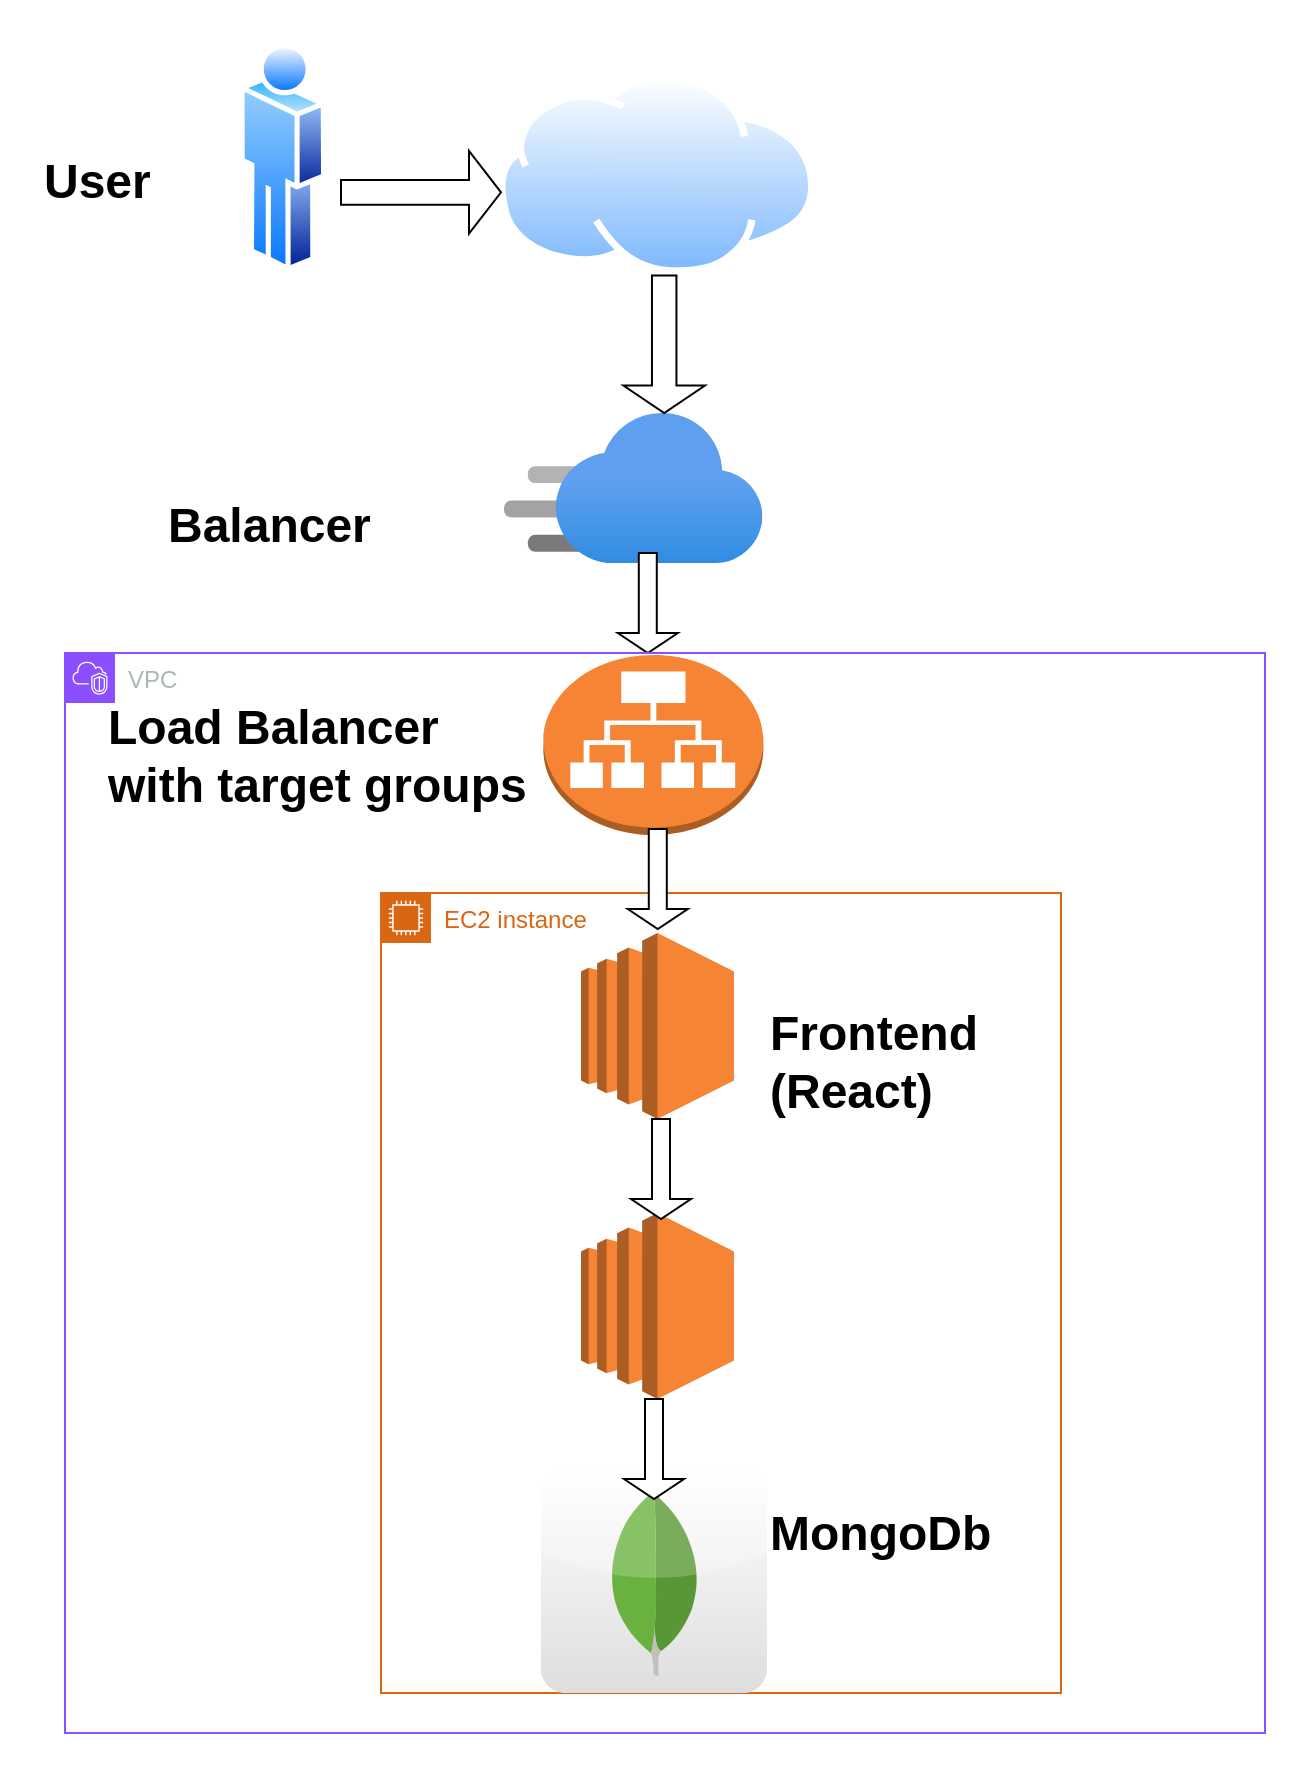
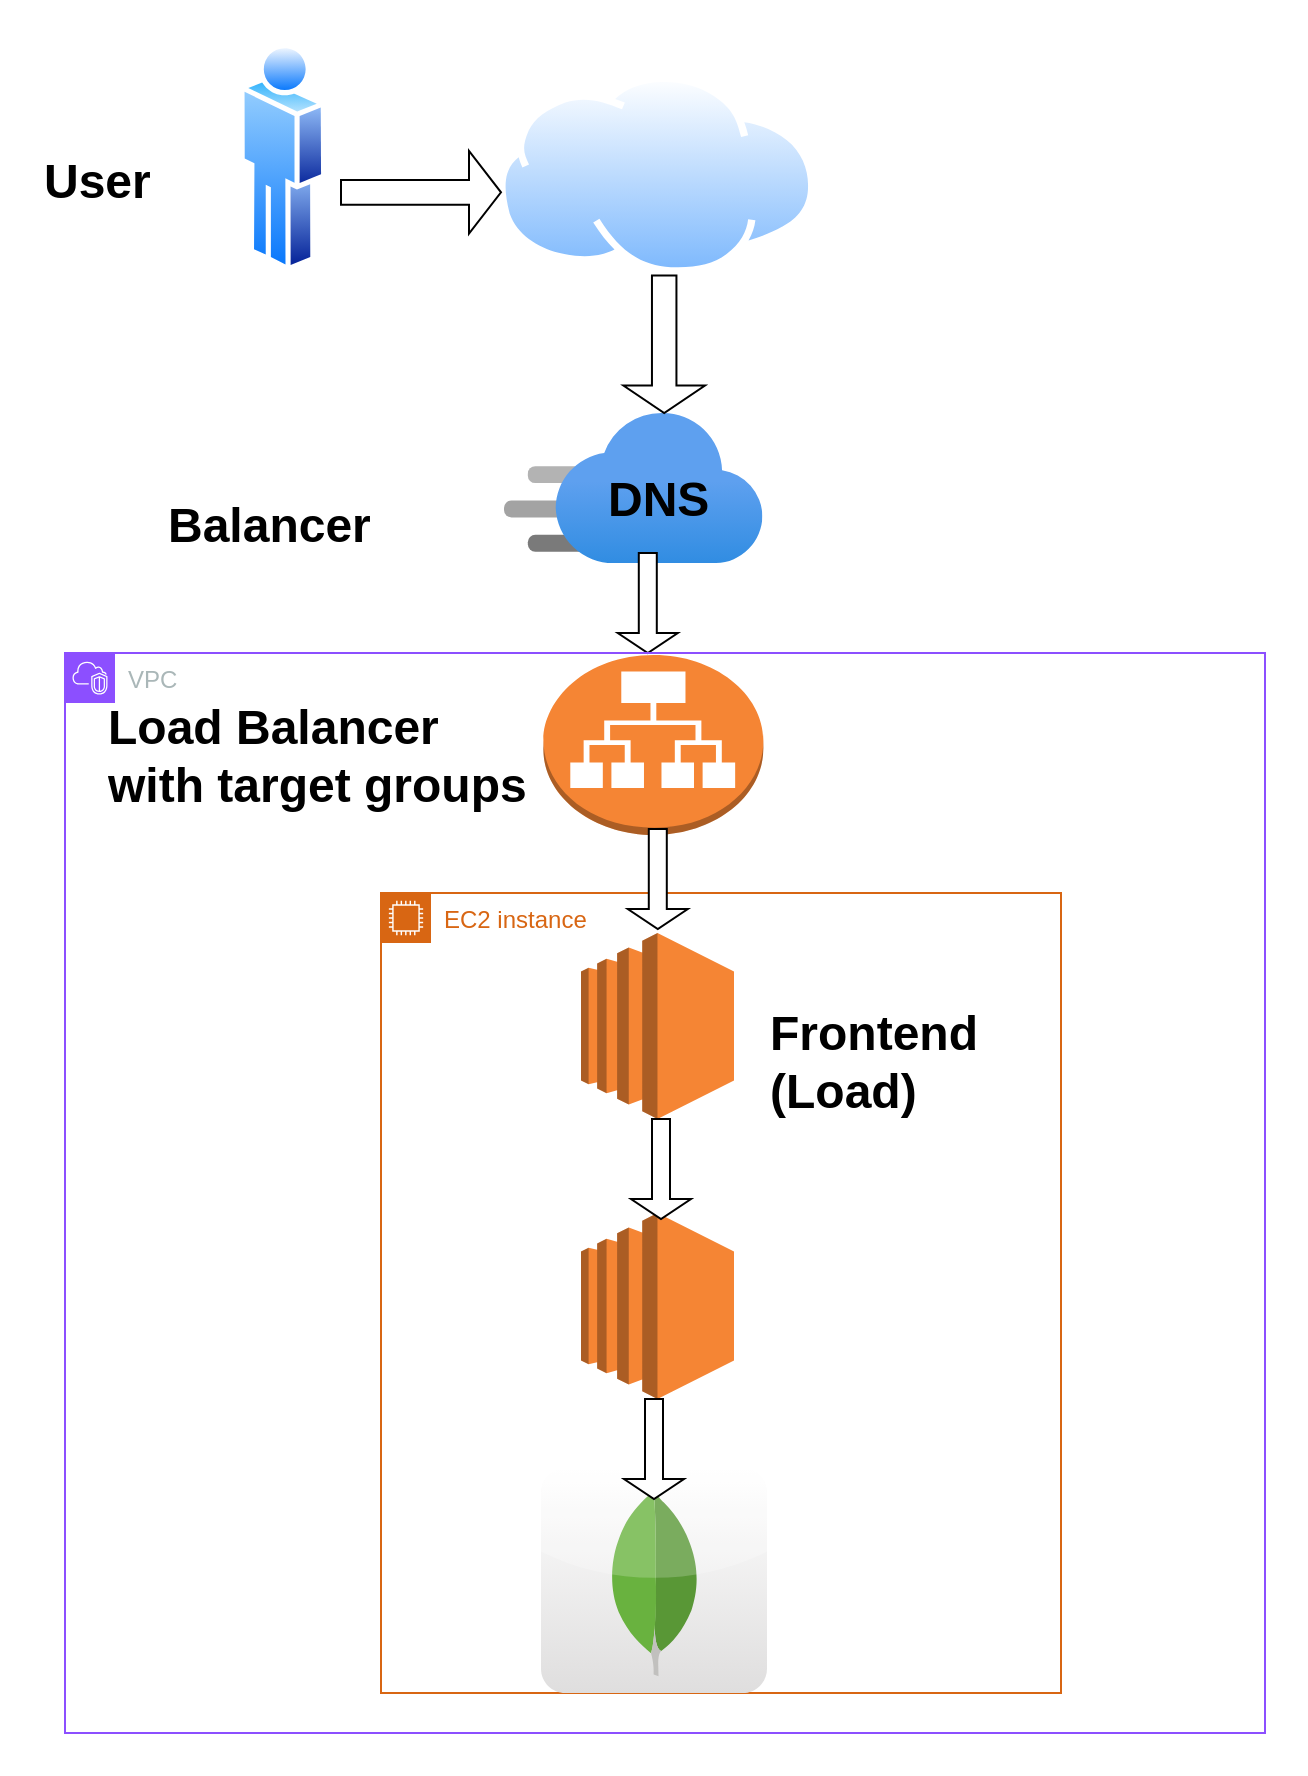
none -> (665, 489)
(825, 1036) -> (825, 1036)
(914, 1543) -> none
